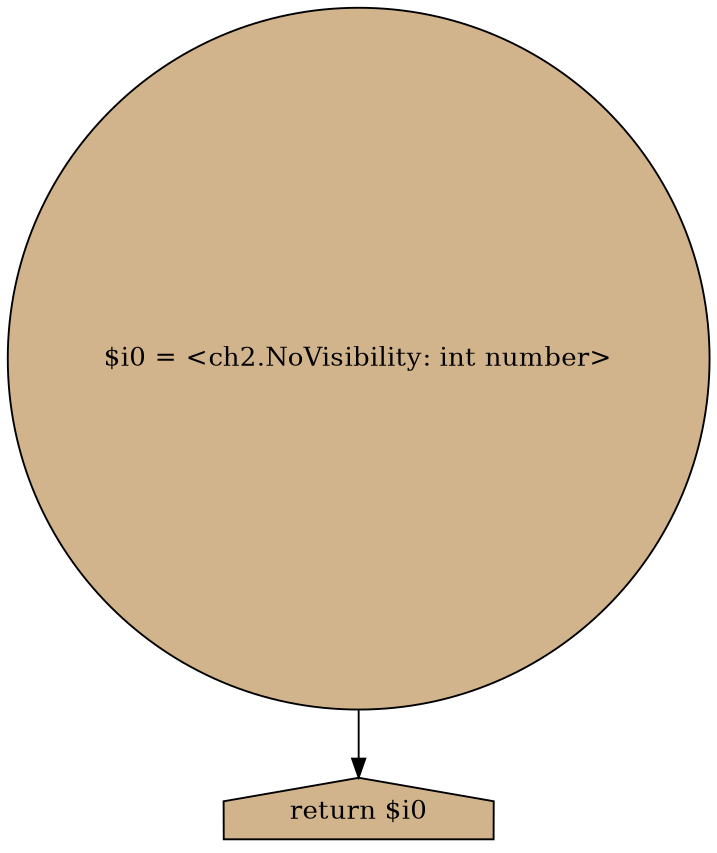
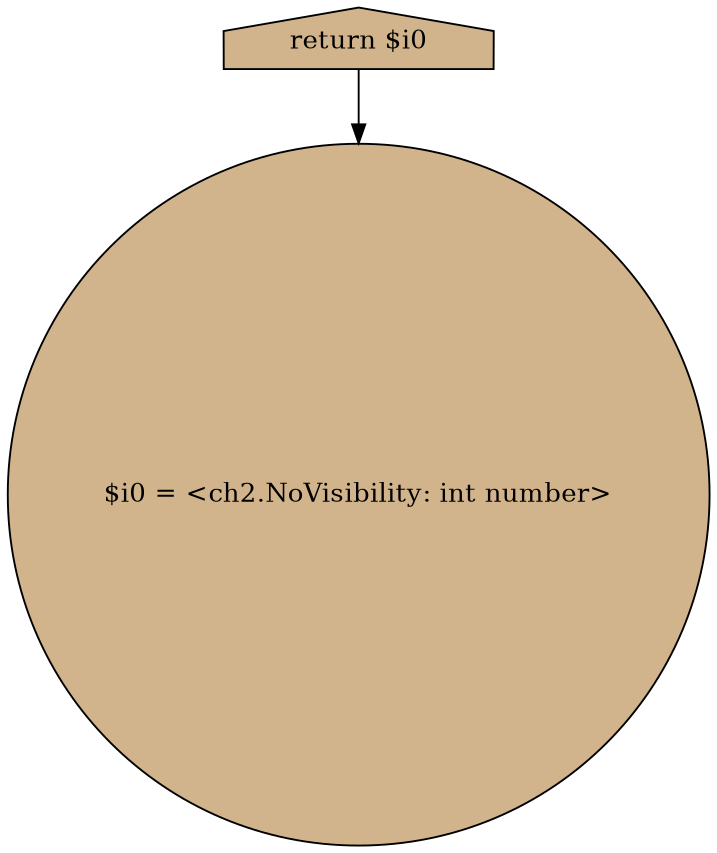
(359, 734) -> (359, 97)
